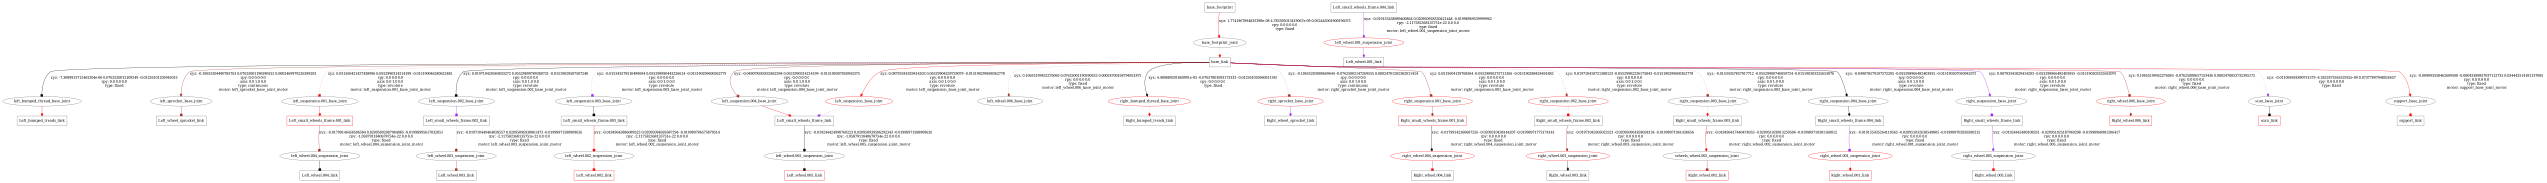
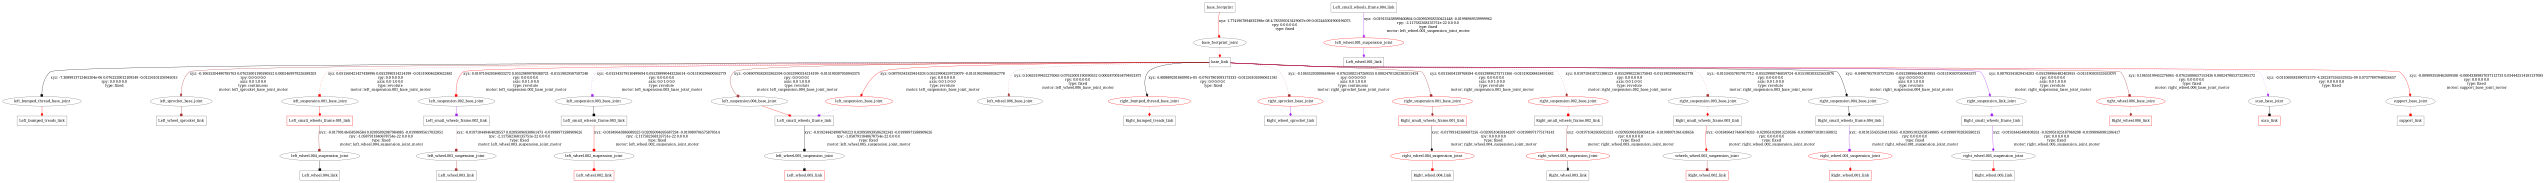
(824, 65) -> (824, 65)
(1991, 101) -> (1991, 101)
